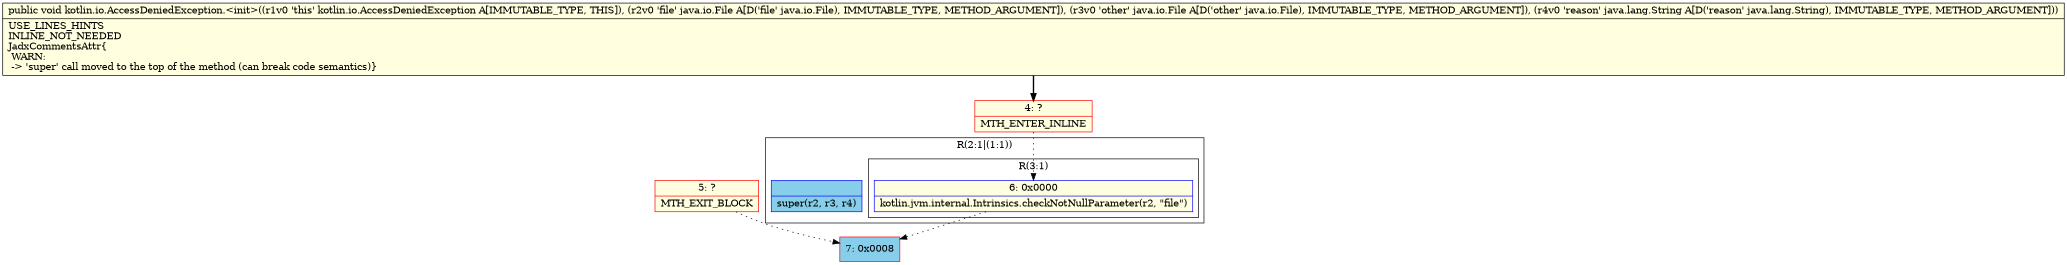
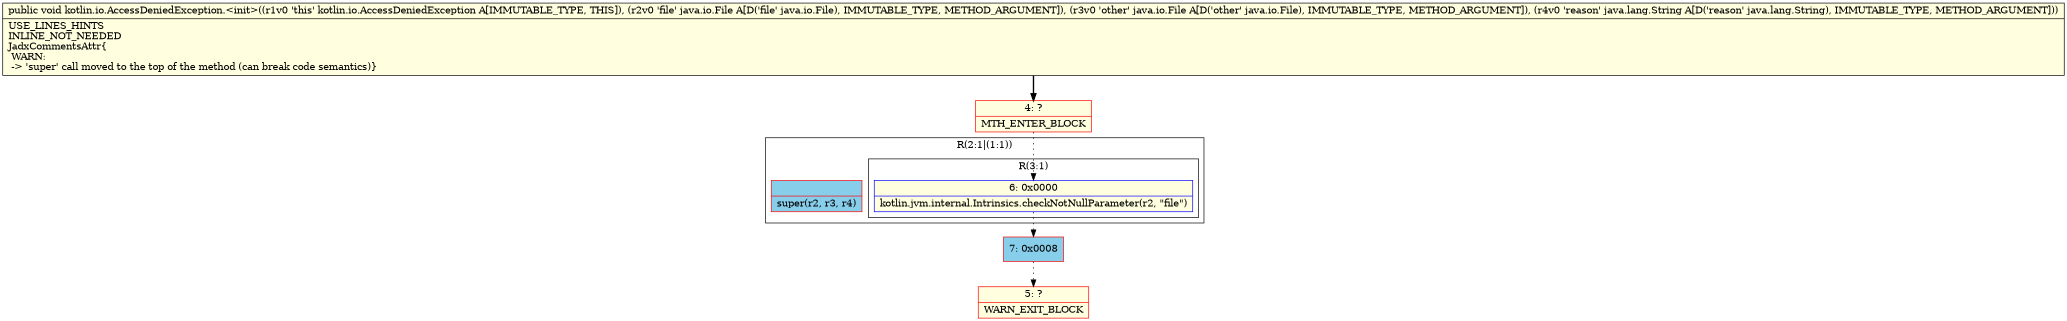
(1033, 124) -> (1033, 124)
(817, 196) -> (817, 196)
(707, 204) -> (1033, 310)
(784, 230) -> (1033, 271)
